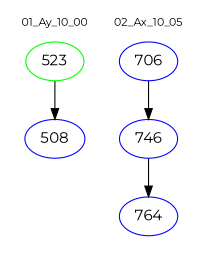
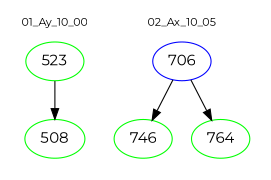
(55, 139) -> (55, 139)
(149, 139) -> (143, 139)
(149, 172) -> (199, 95)
(149, 216) -> (221, 139)
